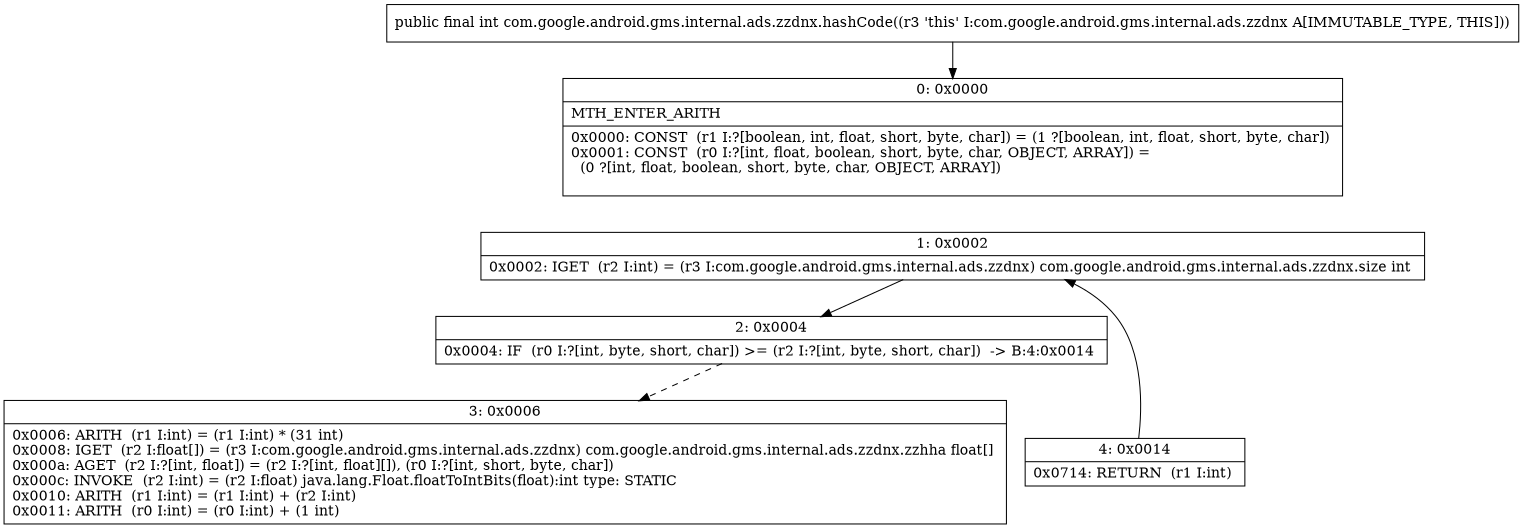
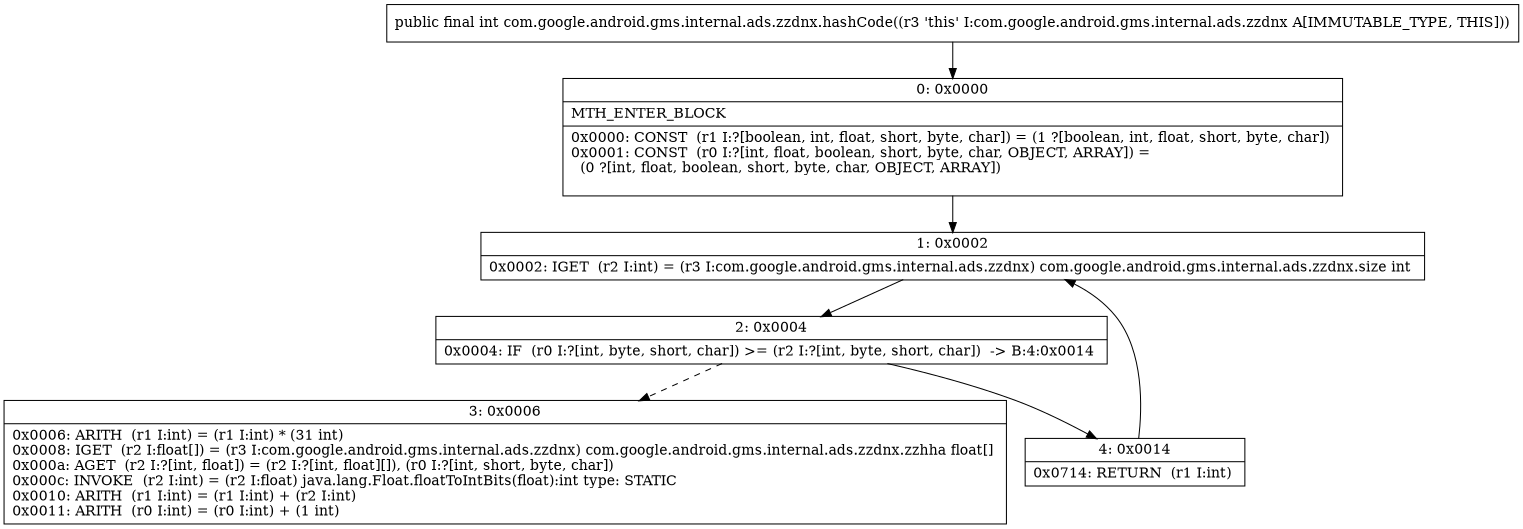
(646, 113) -> (649, 113)
none -> (953, 209)
none -> (990, 392)
